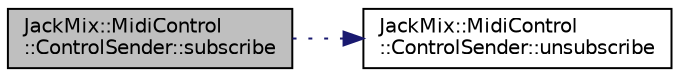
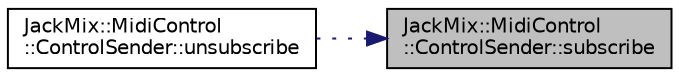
(318, 39) -> (342, 39)
